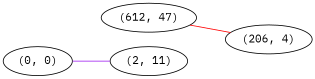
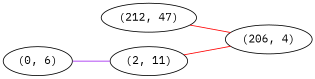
(149, 18) -> (149, 18)
none -> (207, 51)
(38, 61) -> (38, 61)
